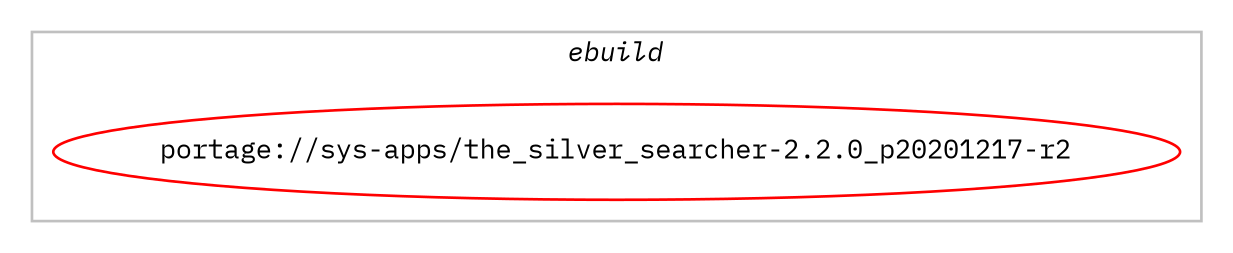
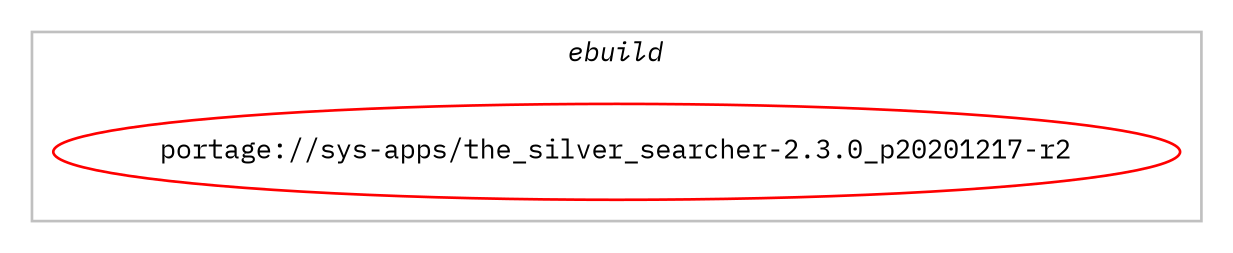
(617, 152) -> (617, 152)
